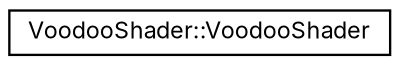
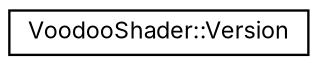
(200, 33) -> (159, 33)
